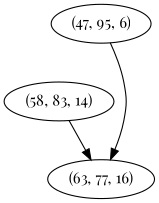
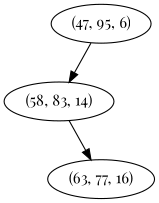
(126, 96) -> (83, 58)
